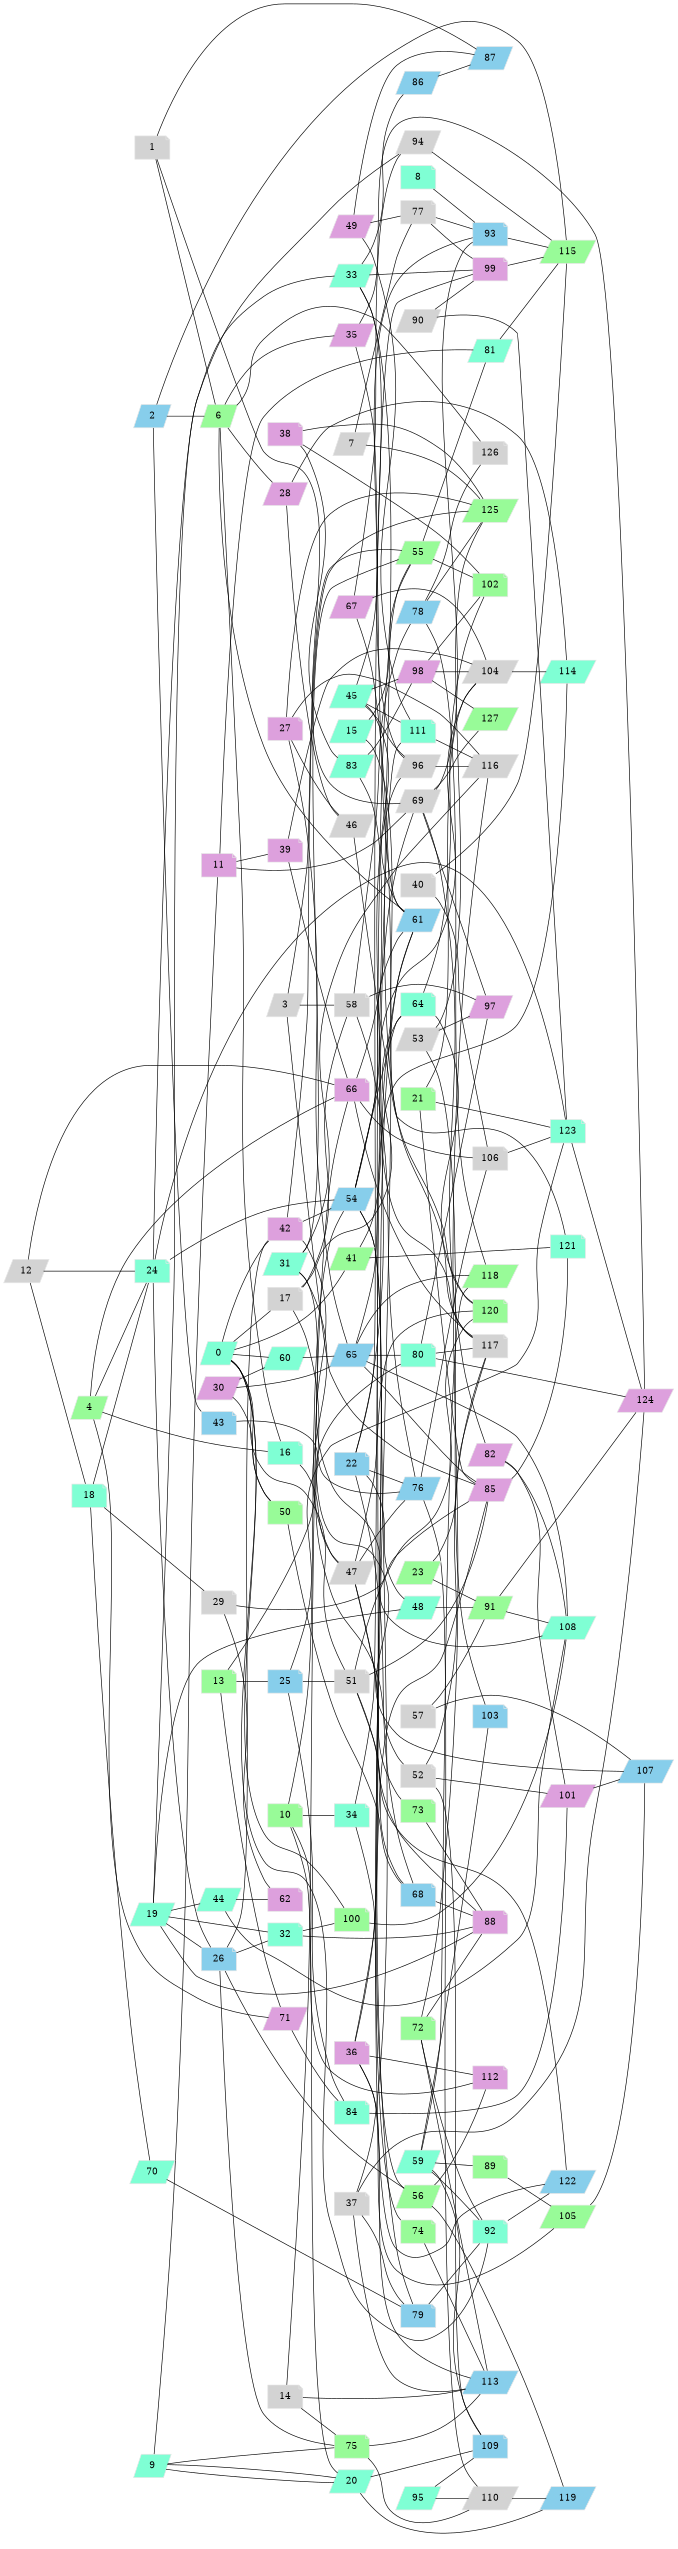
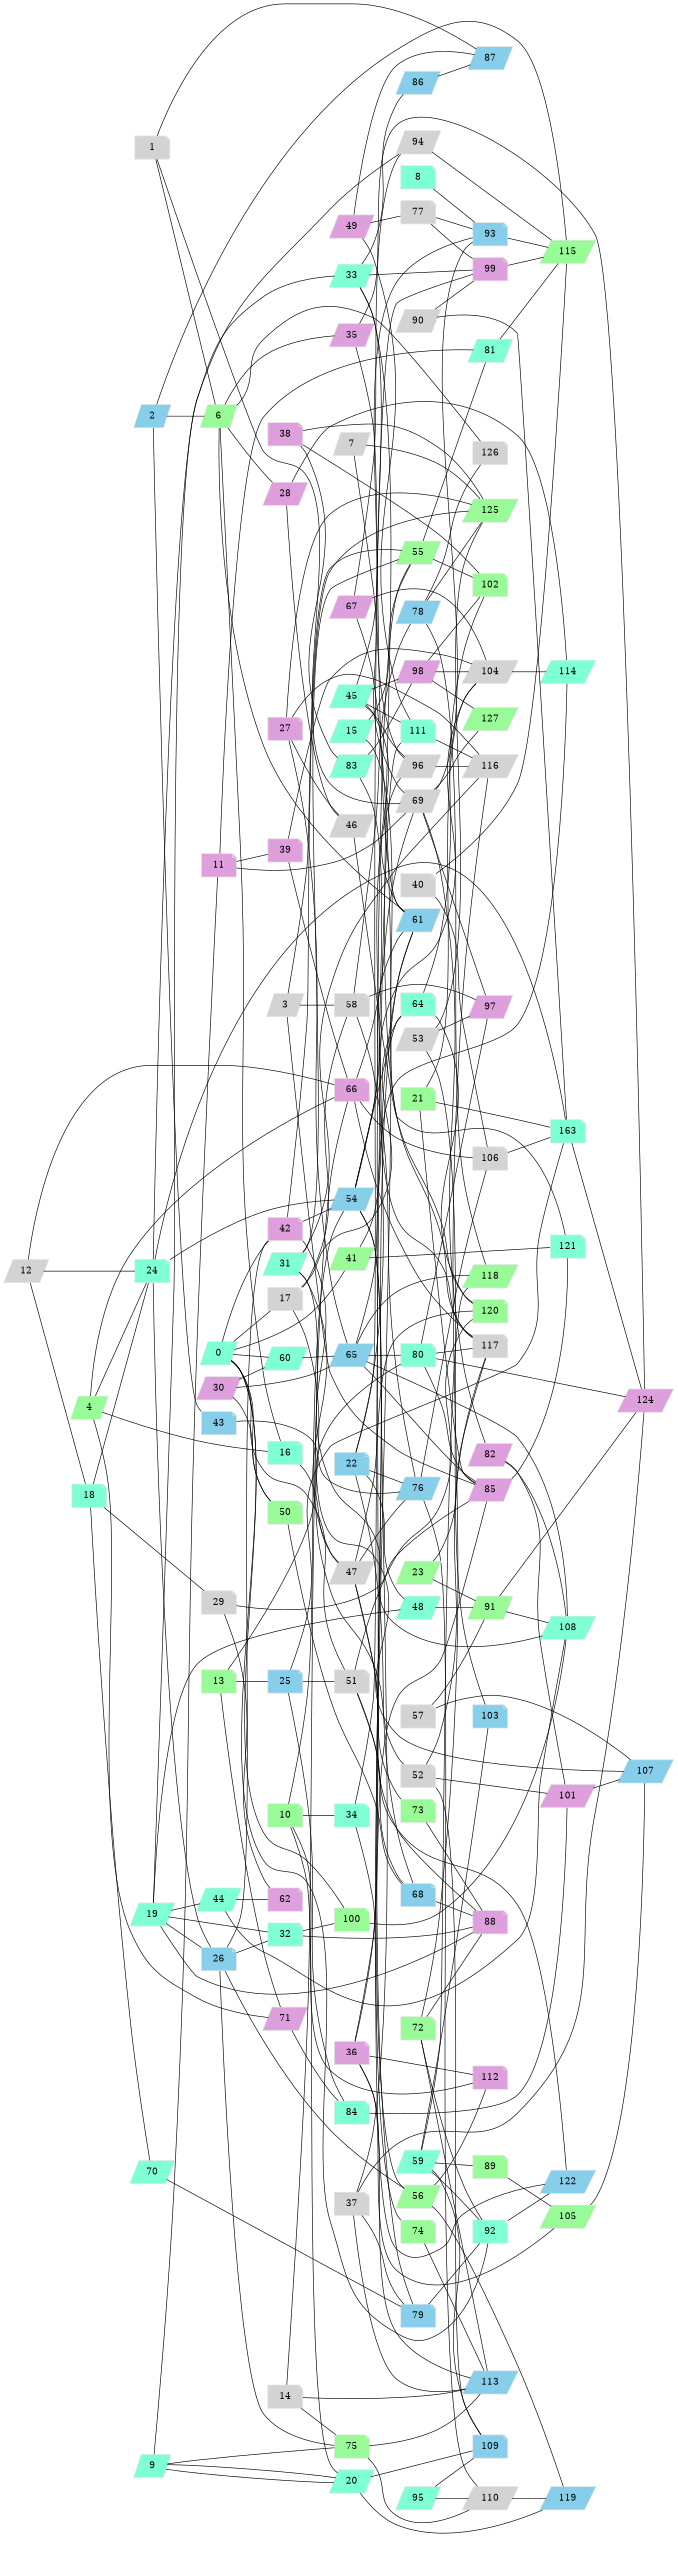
(371, 364) -> (373, 584)
(568, 1131) -> (568, 1131)
(437, 1628) -> (444, 1412)
